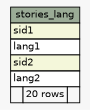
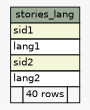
(45, 94) -> (45, 94)
